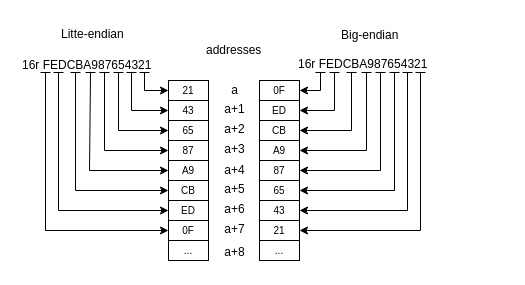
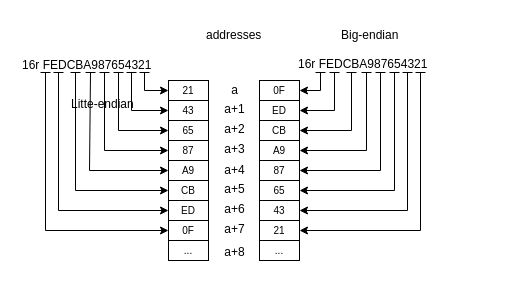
(95, 36) -> (105, 106)
(235, 52) -> (235, 37)
